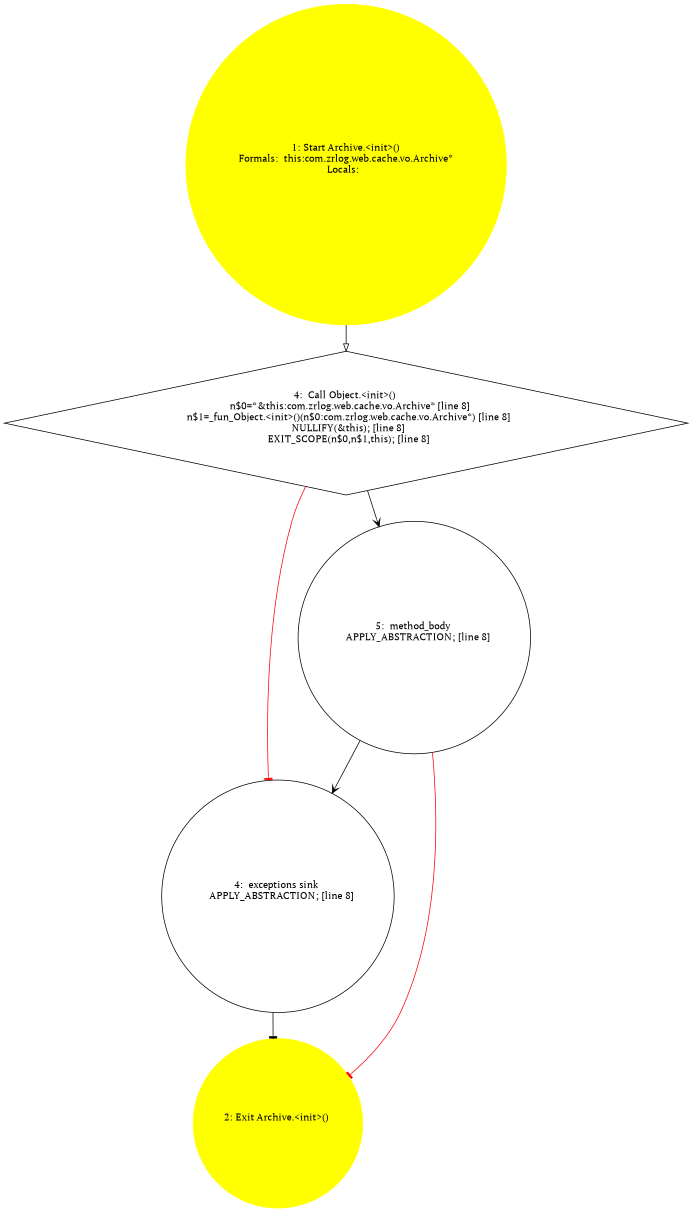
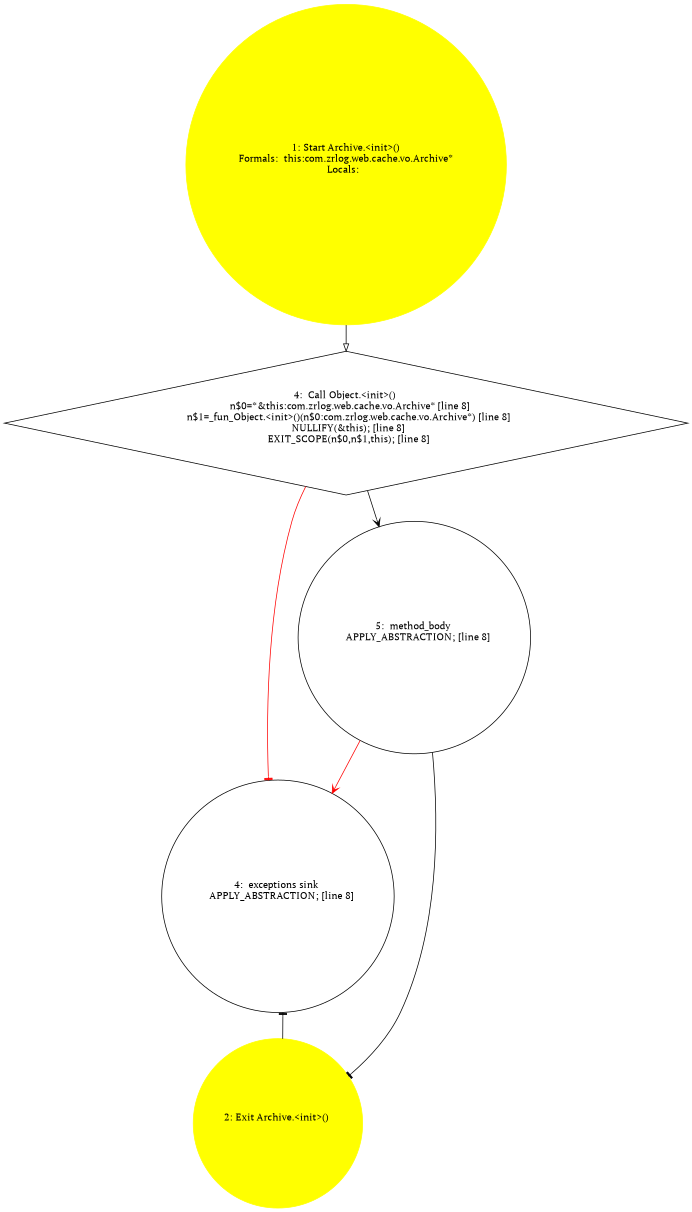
(348, 764) -> (348, 764)
(427, 924) -> (427, 924)
(273, 1024) -> (283, 1027)
